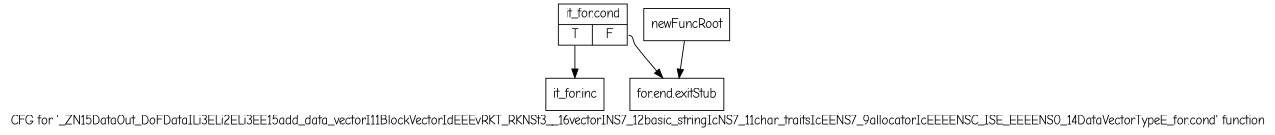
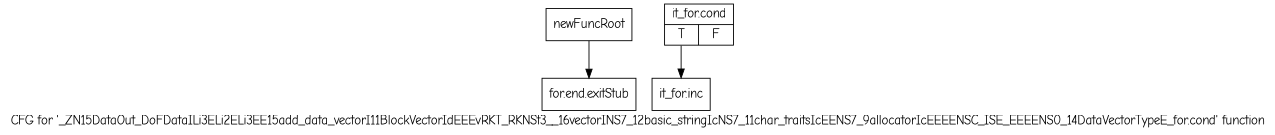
(642, 53) -> none
